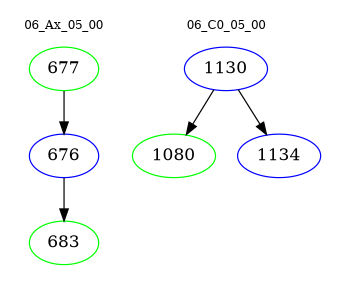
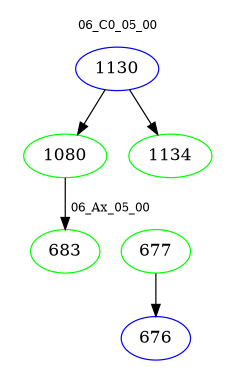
(279, 156) -> (170, 156)
(64, 193) -> (65, 204)
